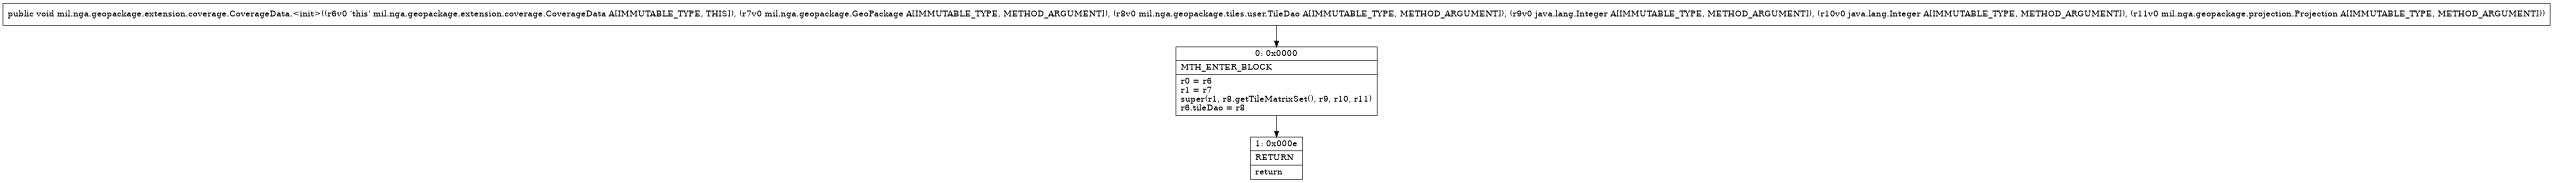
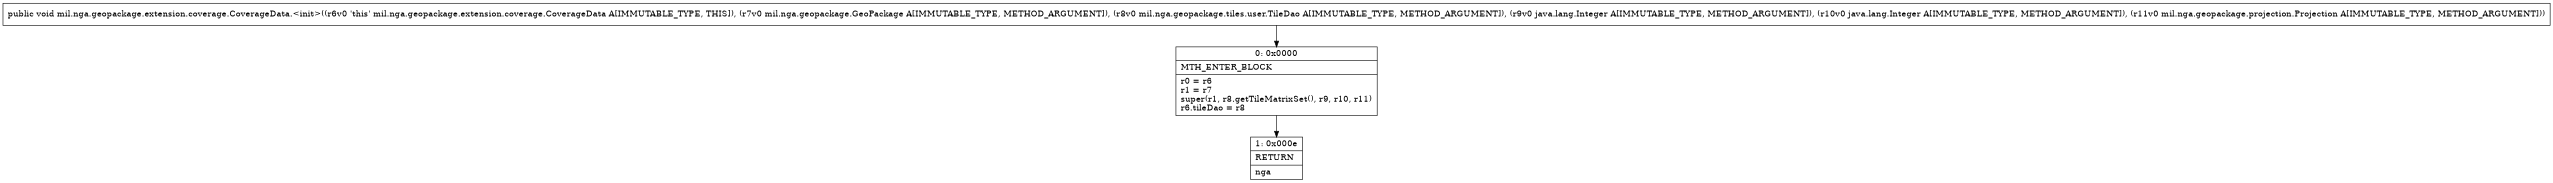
(1269, 172) -> (1263, 172)
